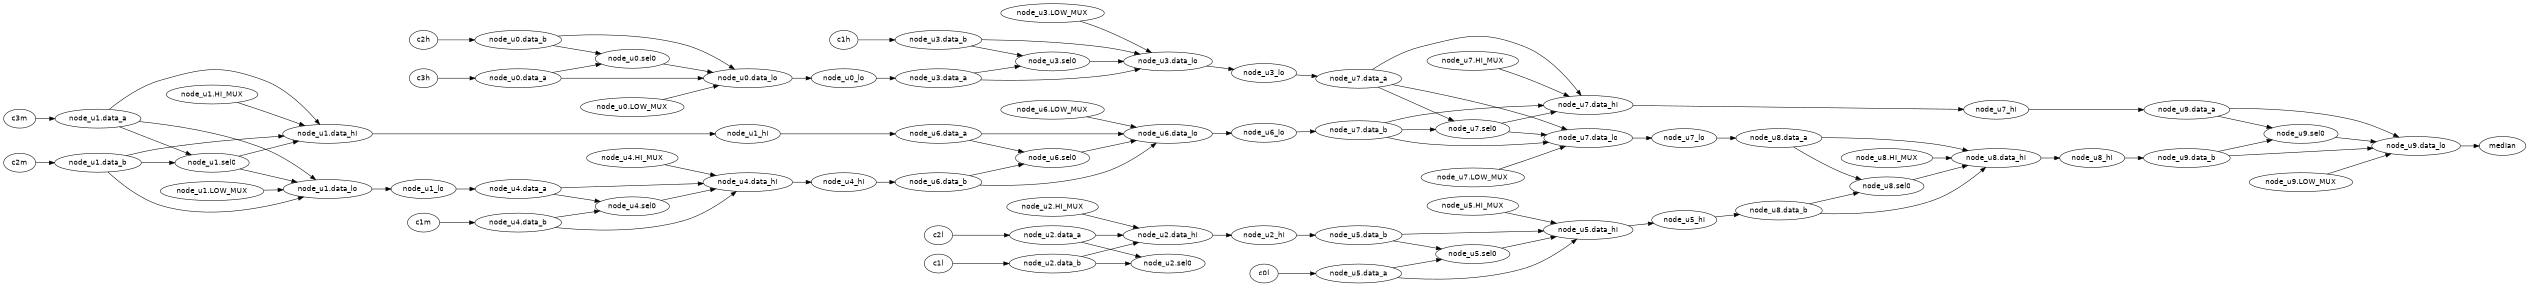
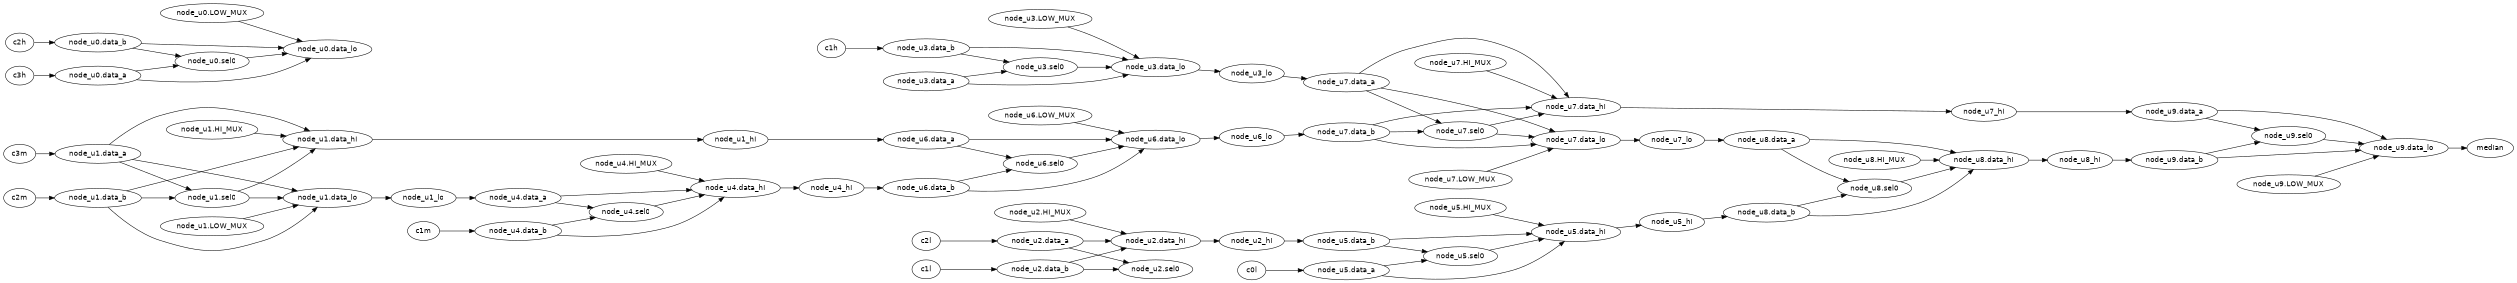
(844, 78) -> none
